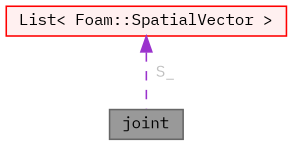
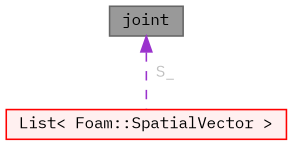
(146, 81) -> (146, 81)
